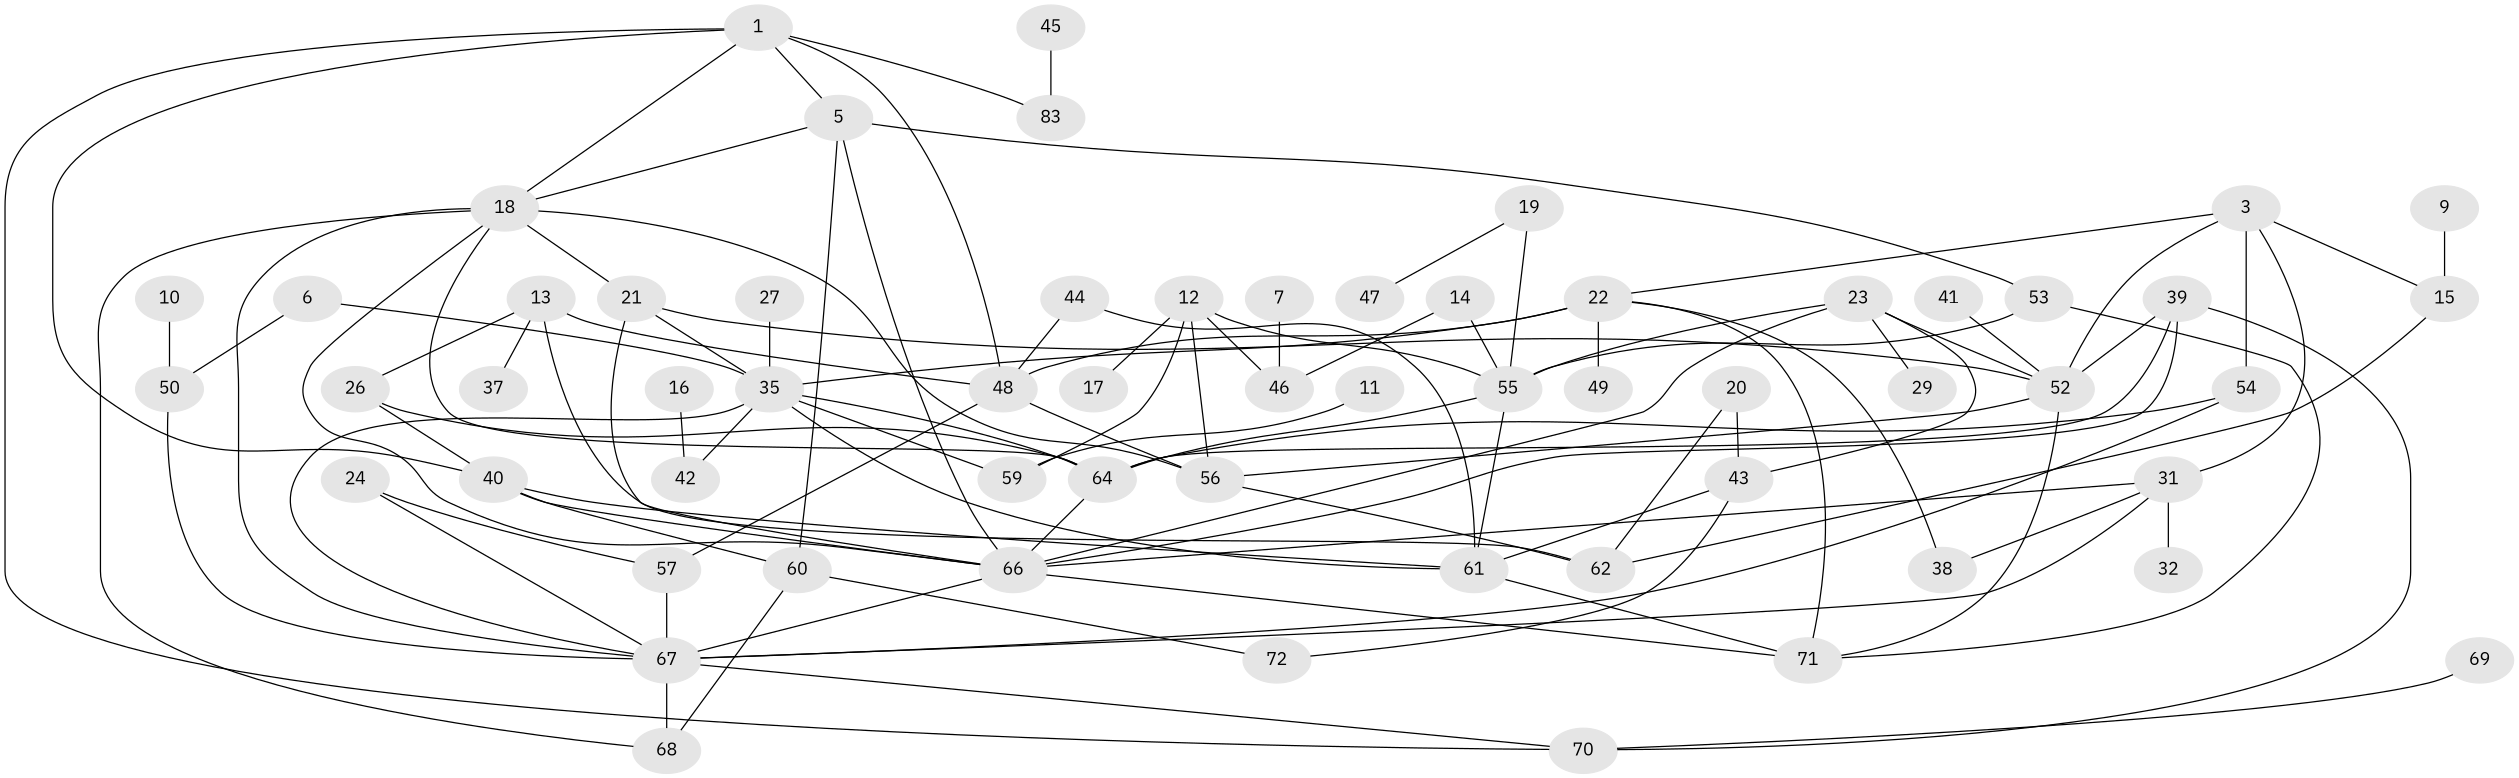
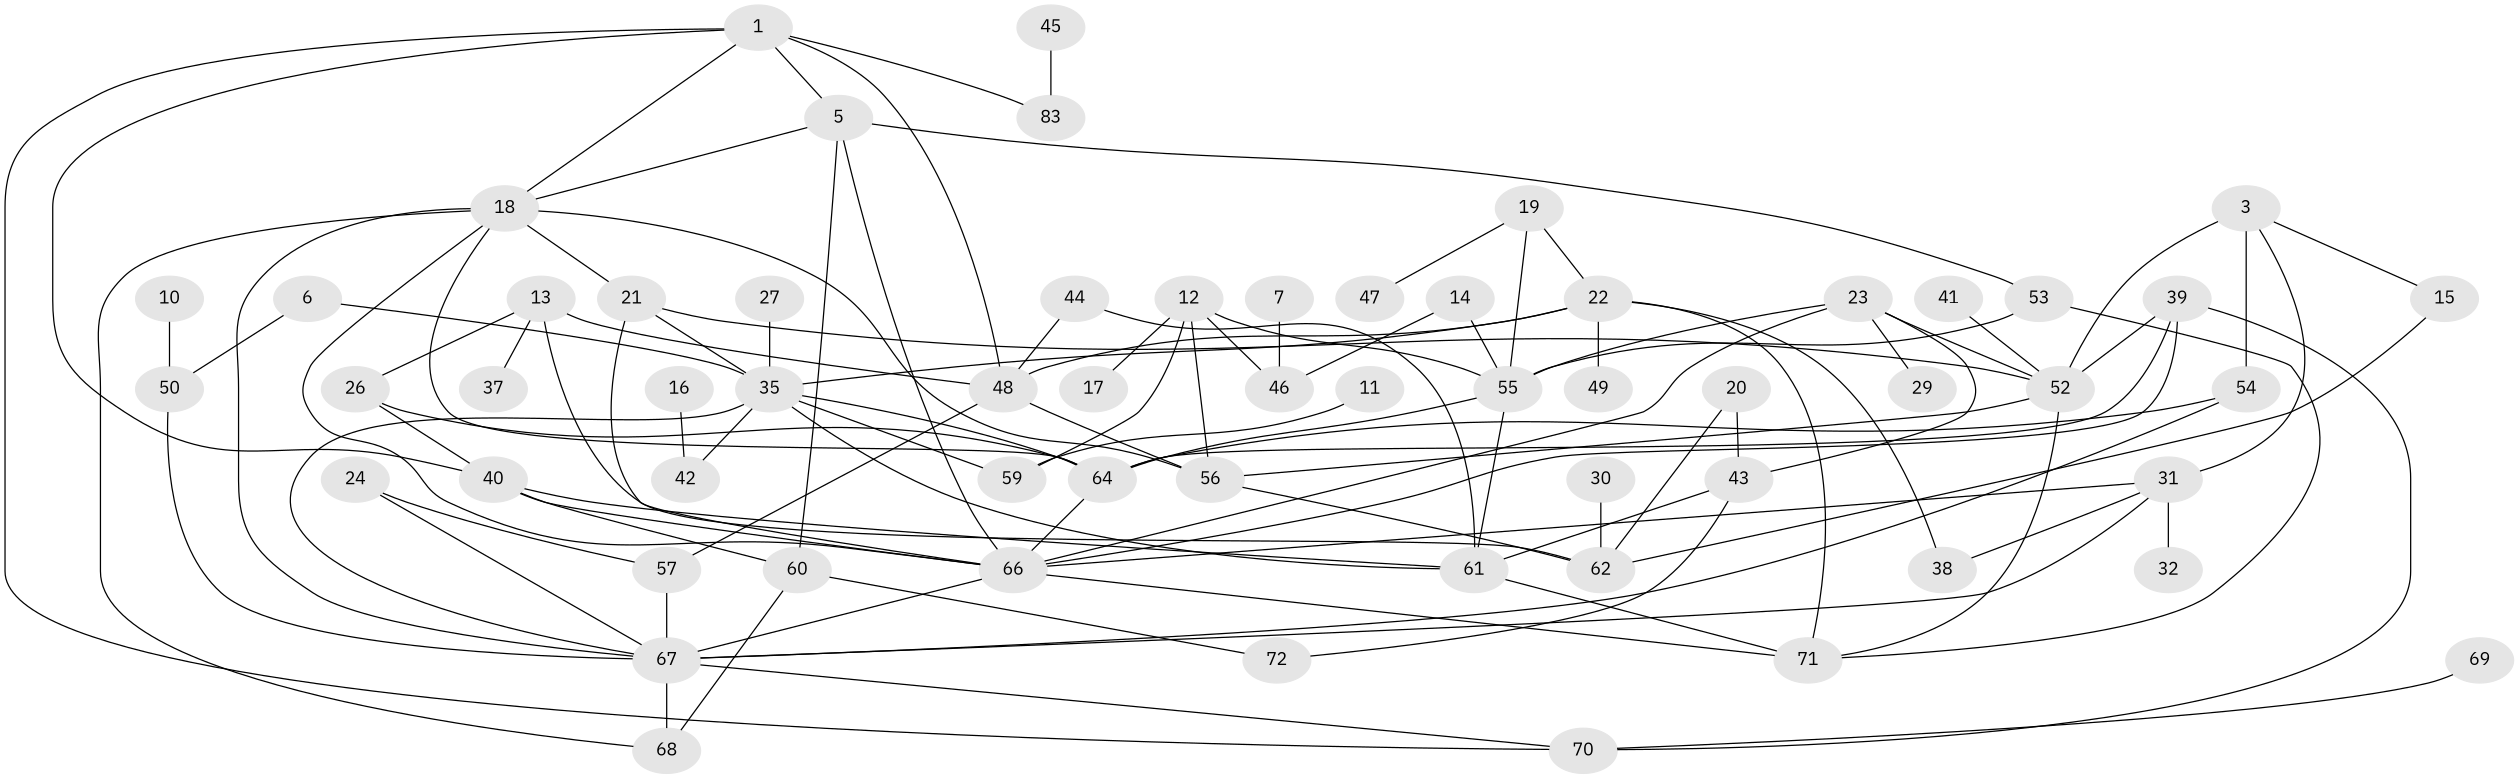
(2445, 208) -> none
(1951, 250) -> (1564, 254)
none -> (1601, 480)
